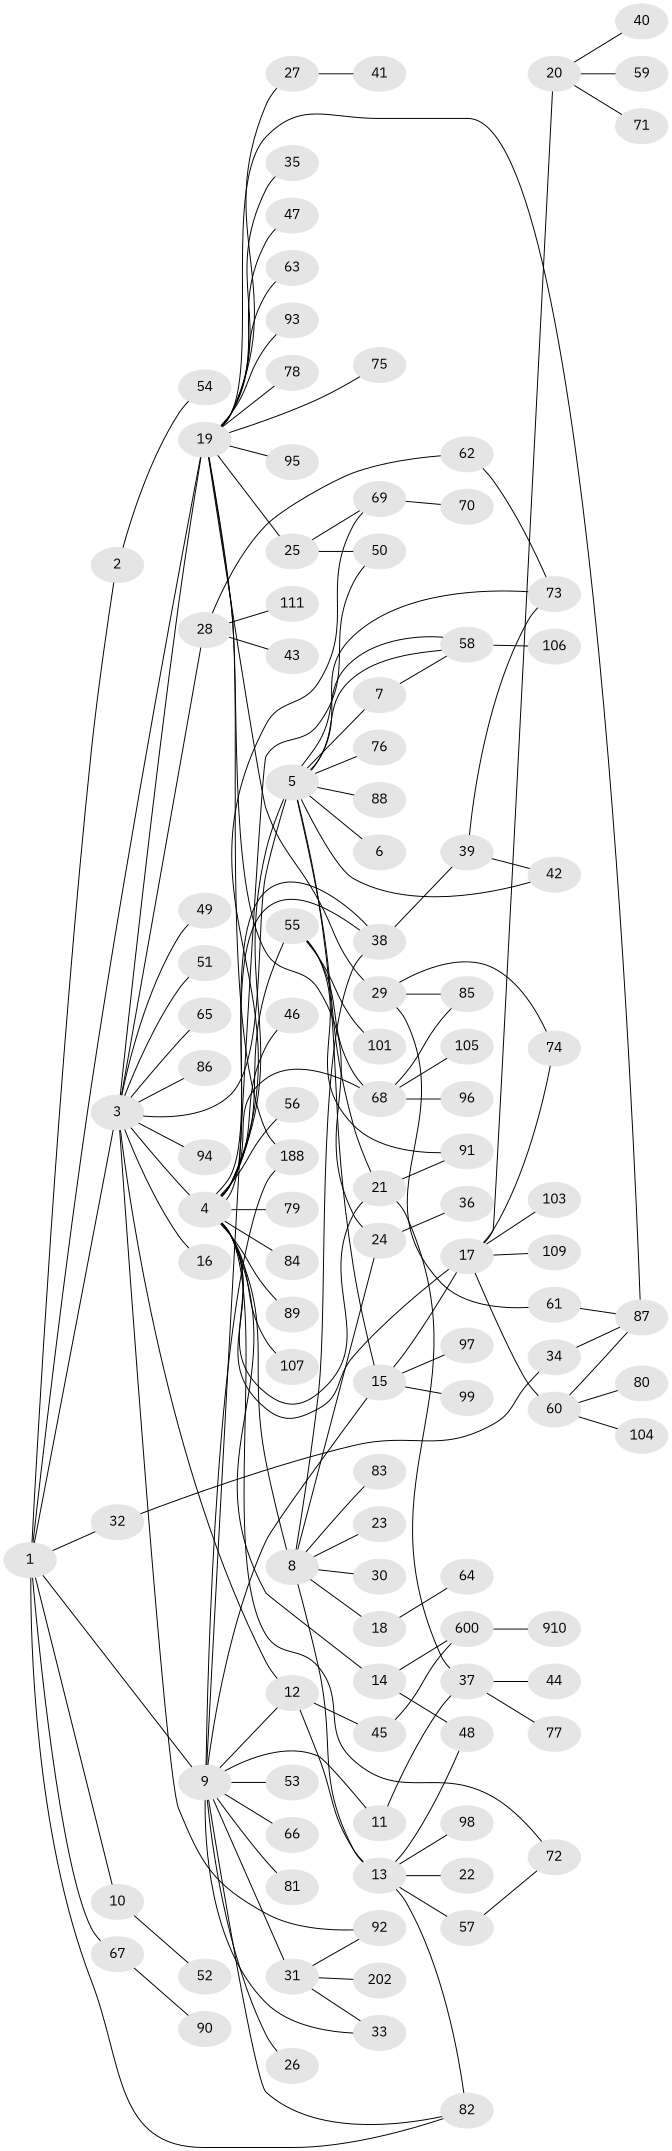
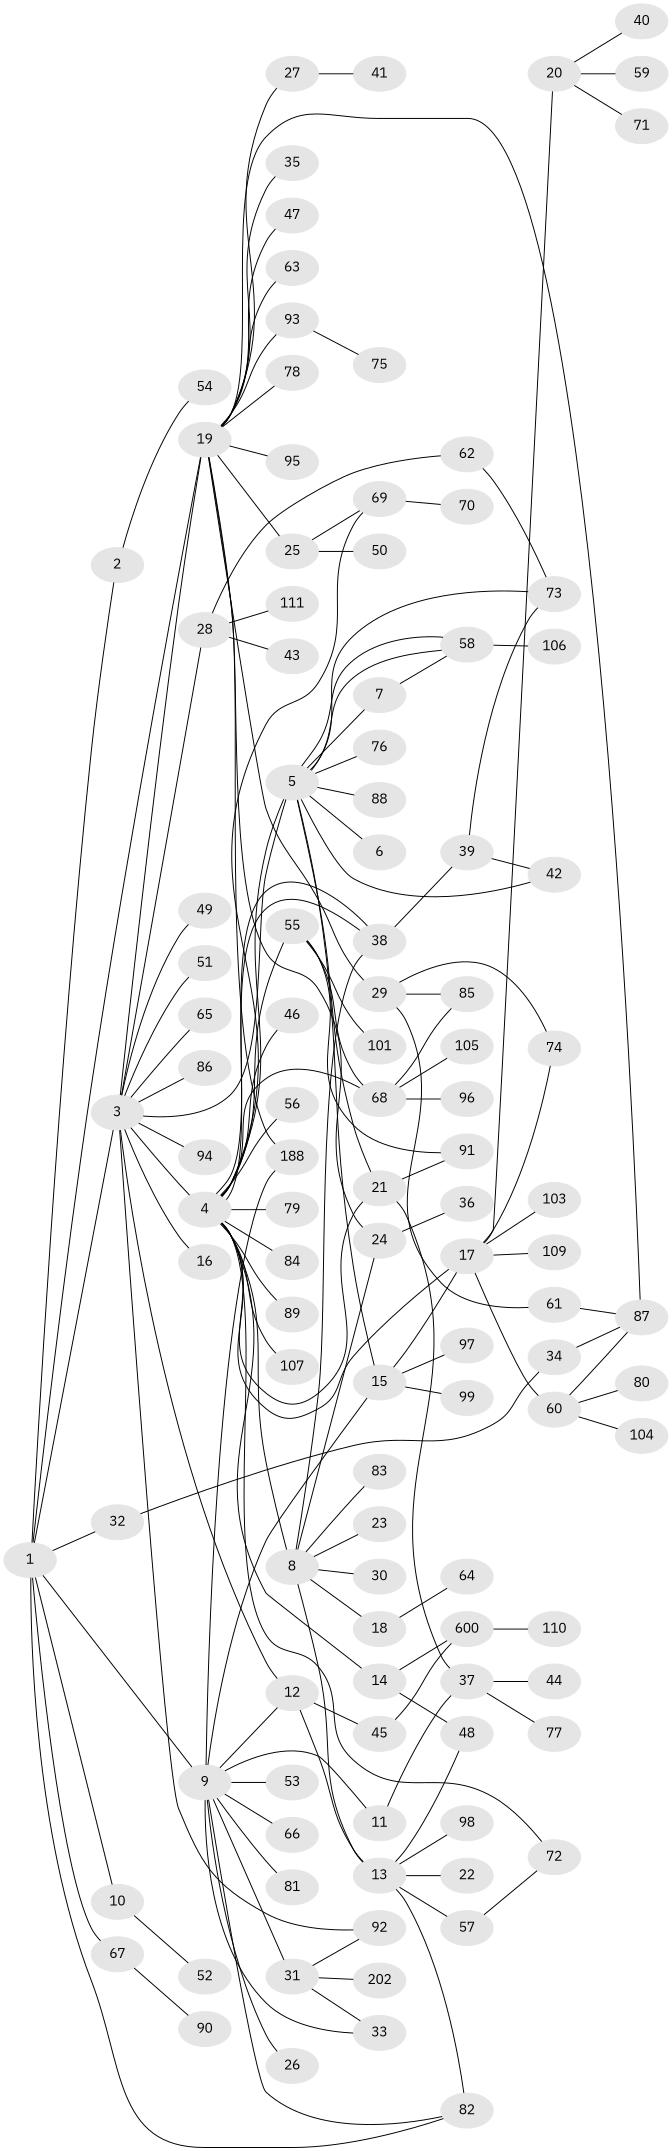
(296, 409) -> (336, 343)
(233, 1269) -> none
(554, 1629) -> (554, 1629)
